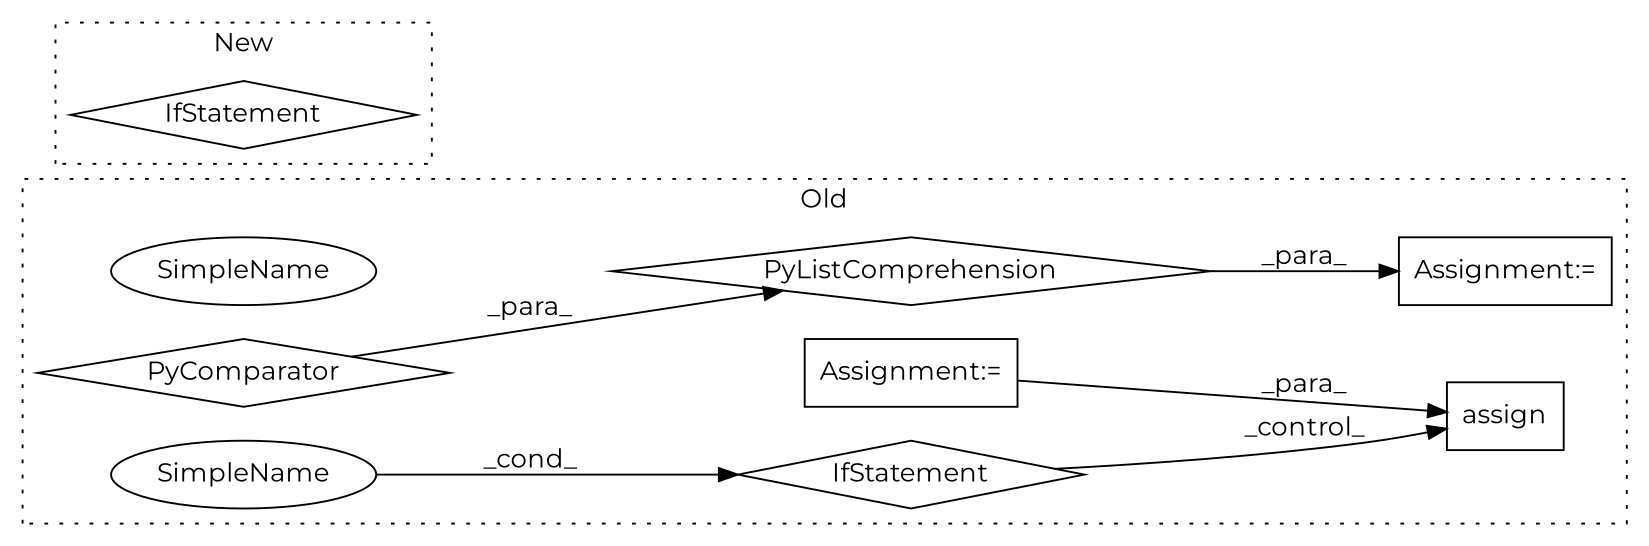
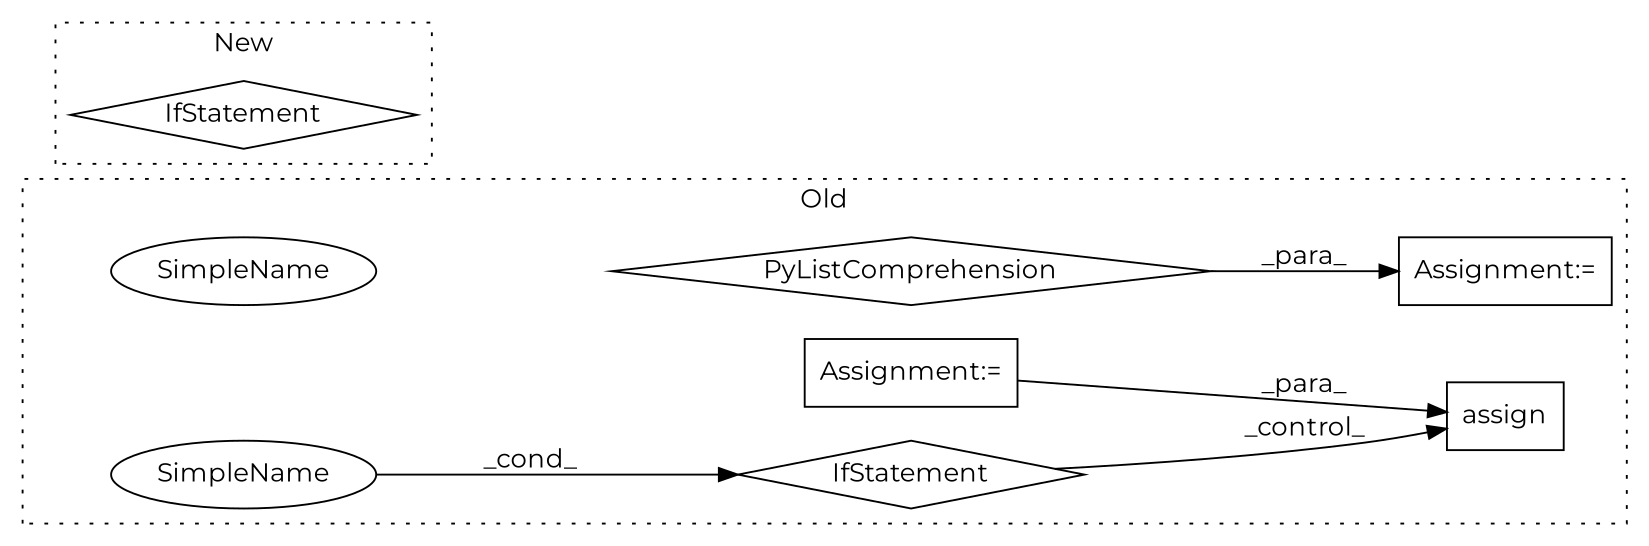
(244, 373) -> none
